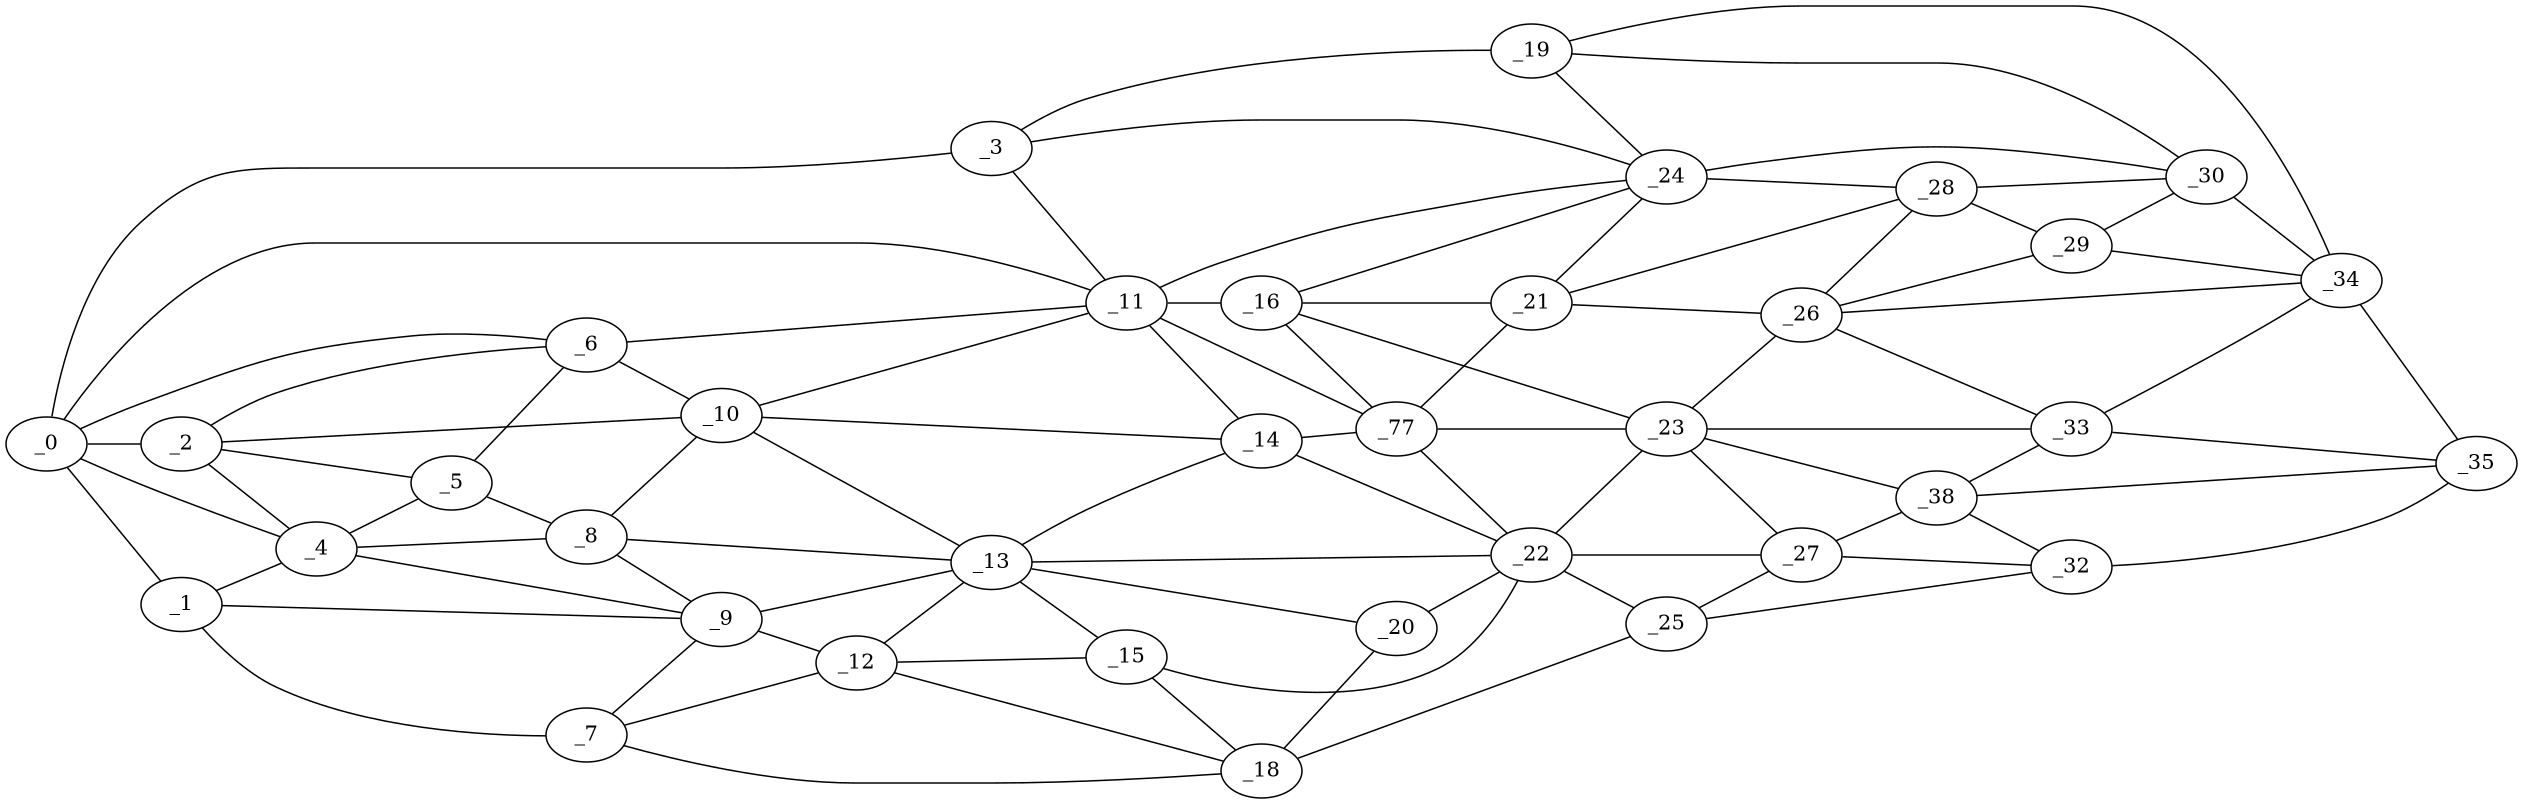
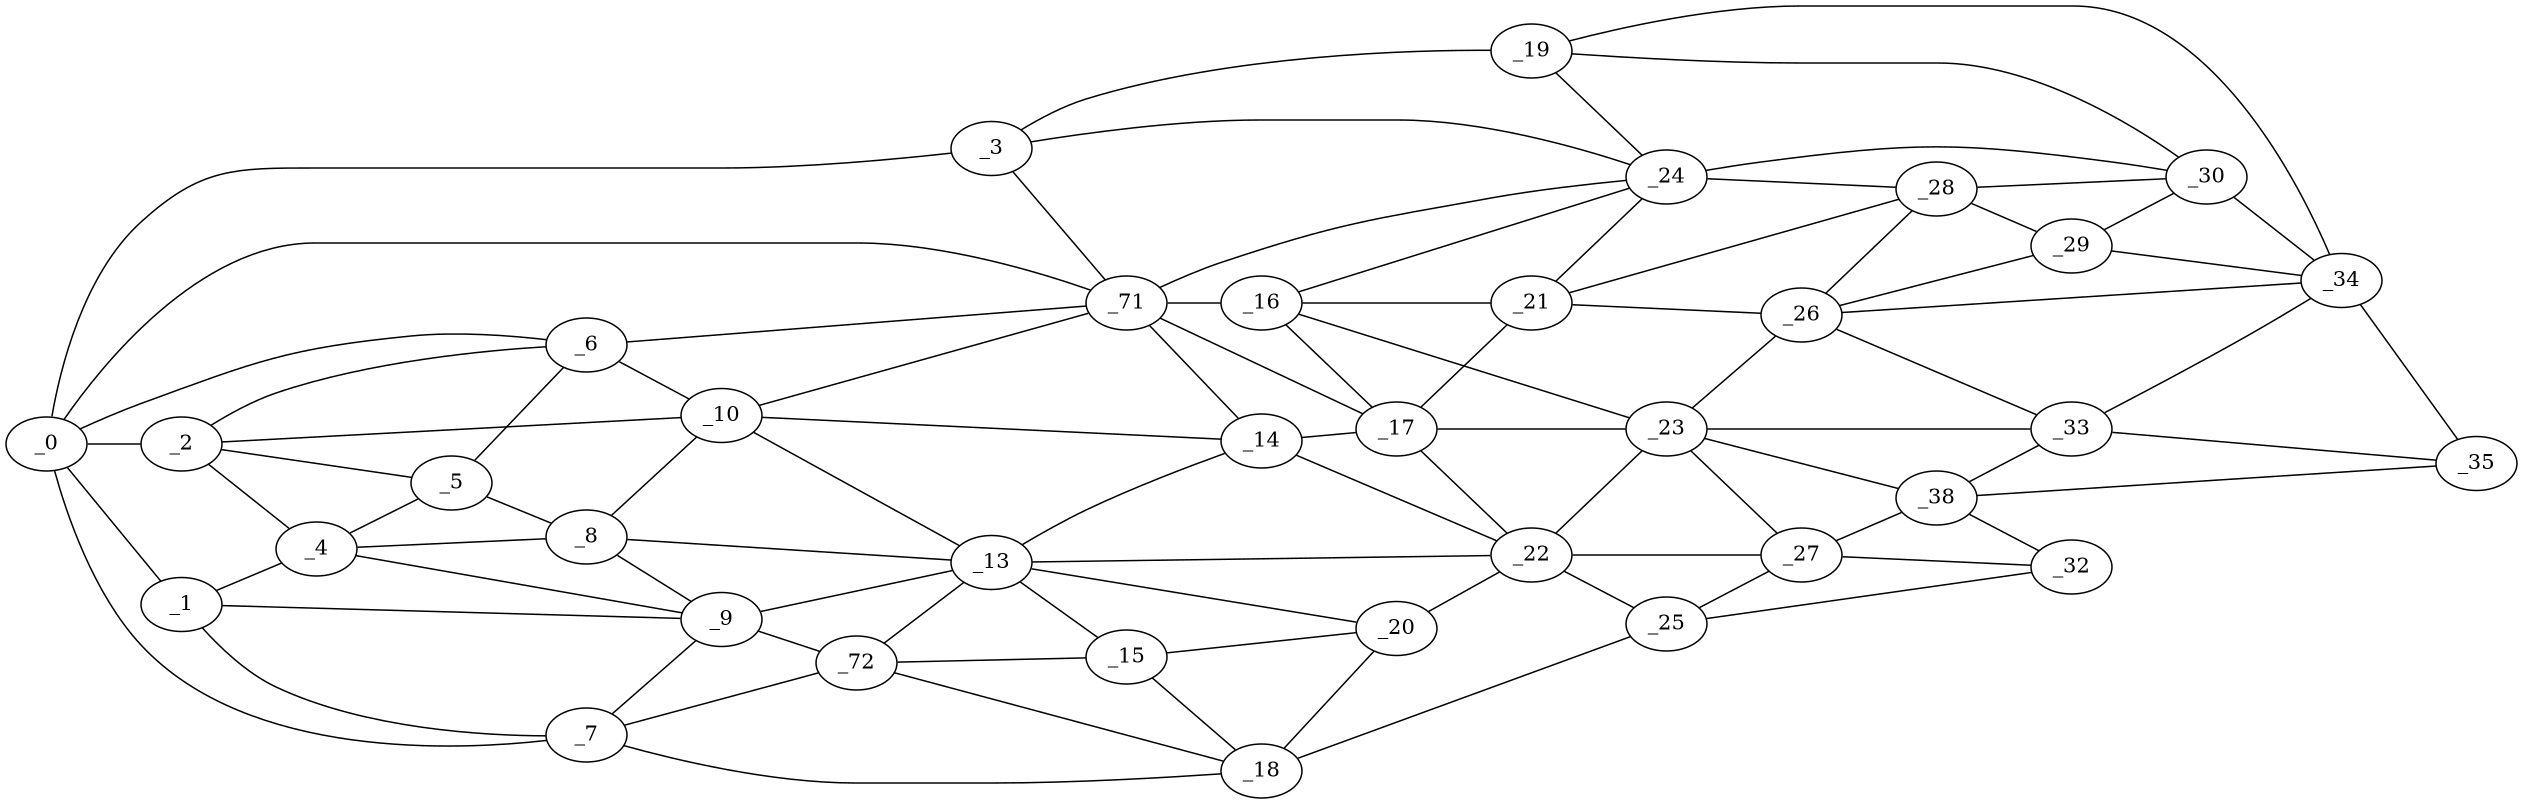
(1126, 303) -> (1126, 303)
(1396, 429) -> (1396, 429)
(180, 500) -> (238, 710)
(2286, 545) -> none
(856, 663) -> (856, 663)
(1361, 690) -> (1261, 643)
